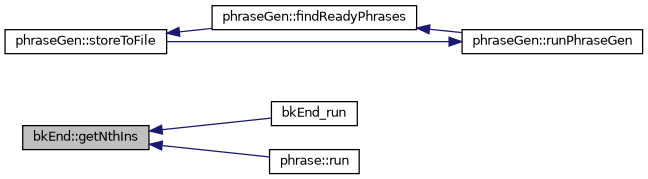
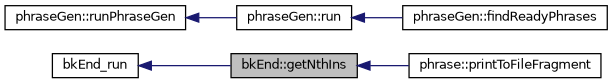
(446, 31) -> none
(86, 42) -> (294, 18)
(217, 124) -> (191, 66)
(314, 162) -> (505, 66)
